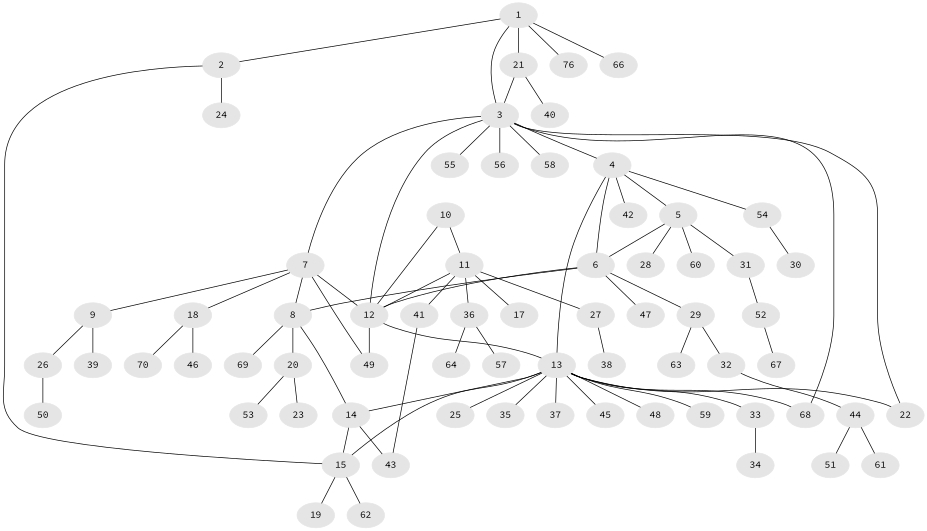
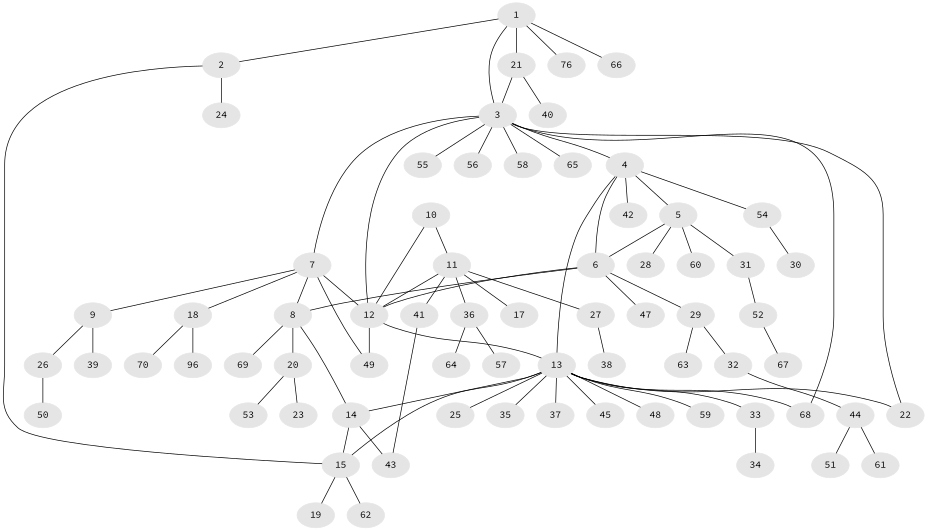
none -> (573, 165)
(193, 365) -> (193, 365)
